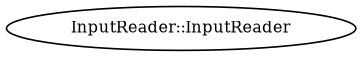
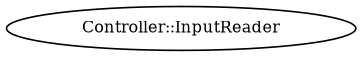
(181, 28) -> (181, 28)
